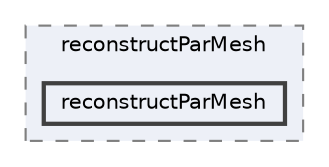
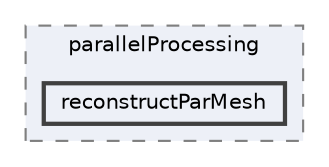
(164, 46) -> (164, 46)
